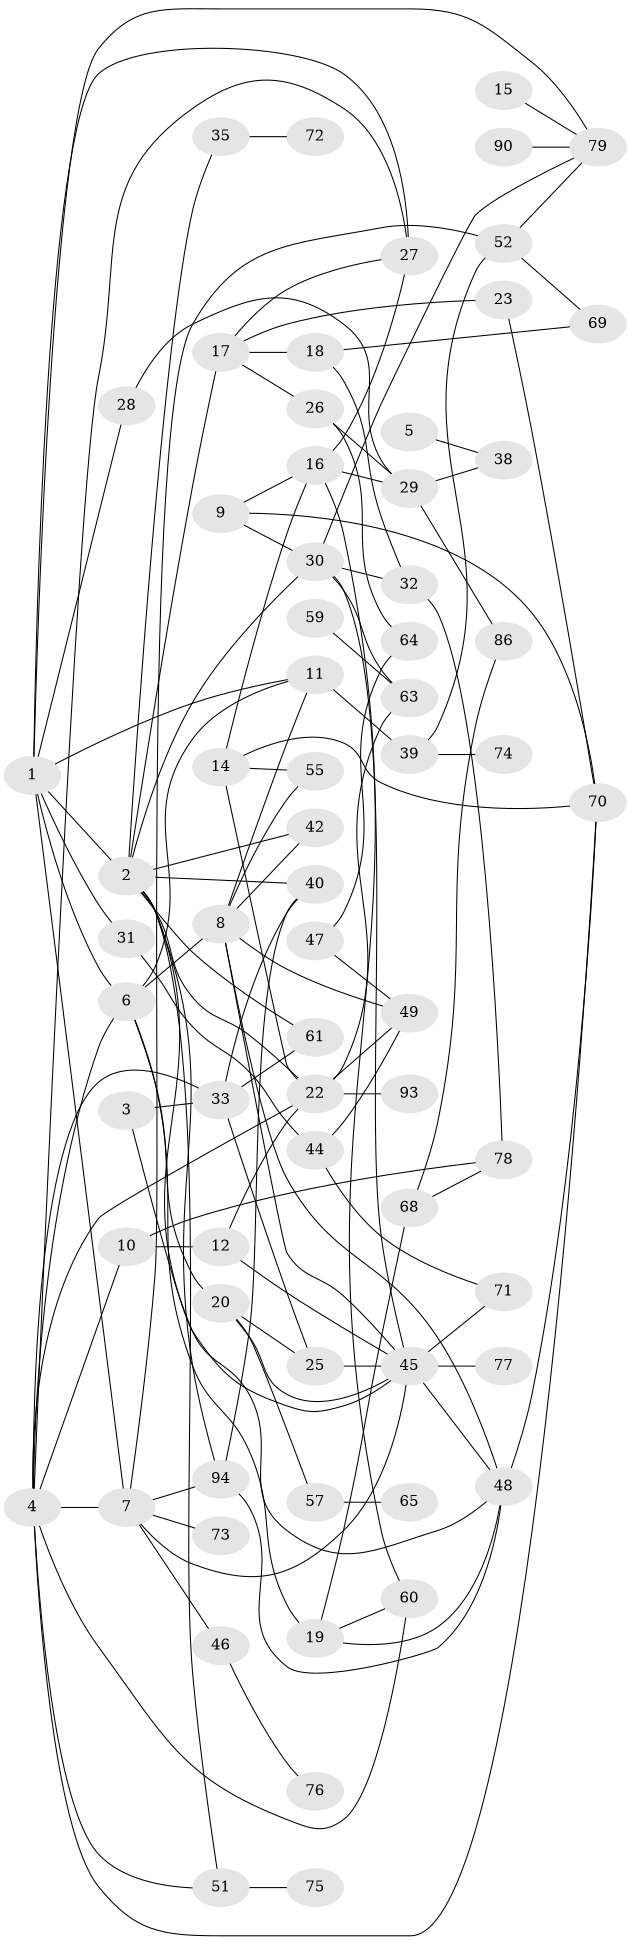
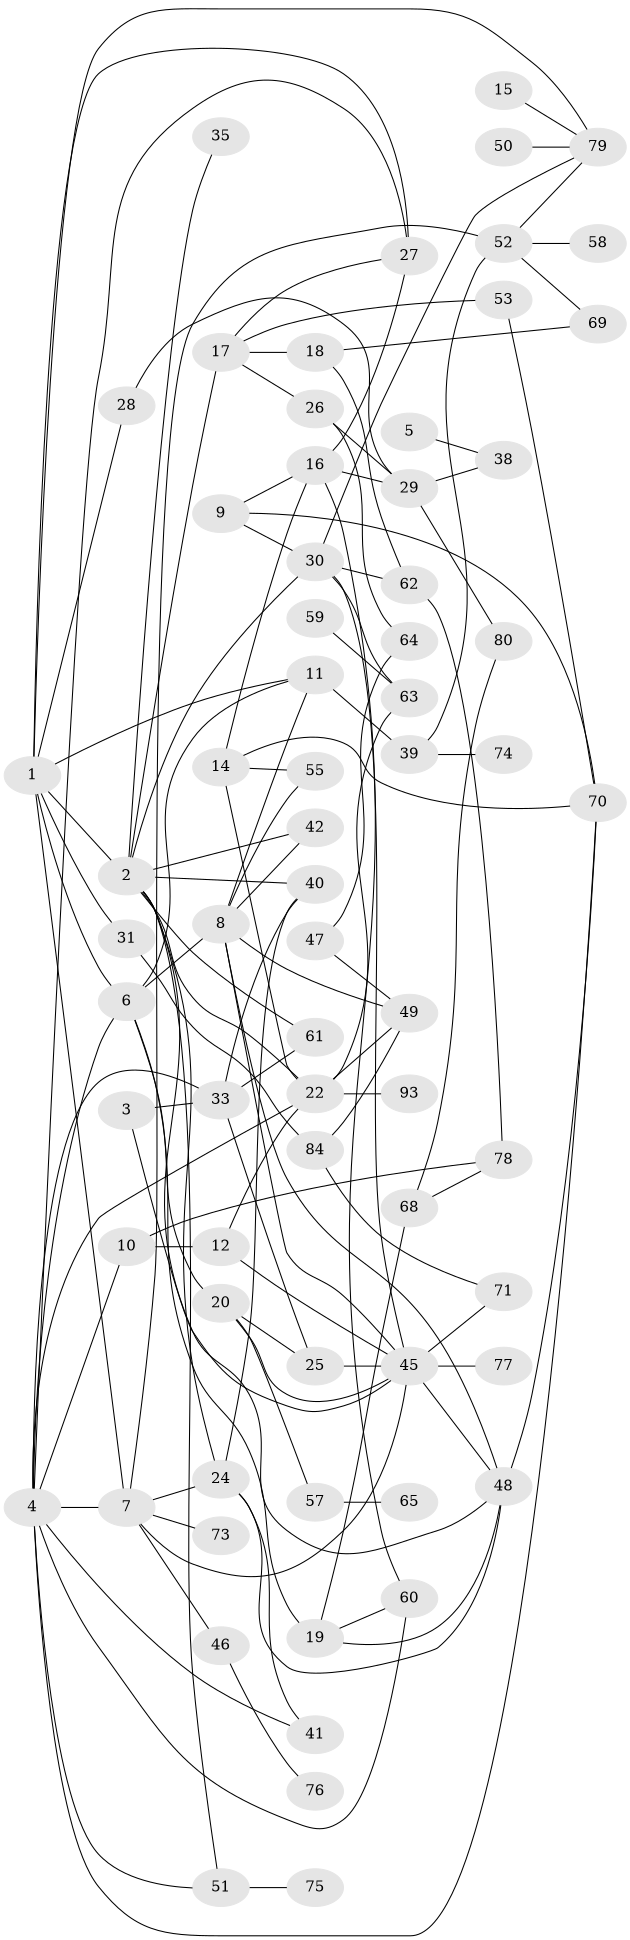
(315, 137) -> none
(504, 147) -> (504, 147)
none -> (598, 243)
(504, 300) -> (504, 300)
(409, 585) -> (409, 585)
(504, 641) -> (504, 641)
(315, 1150) -> (315, 1150)
(221, 1479) -> (221, 1479)
none -> (315, 1735)
